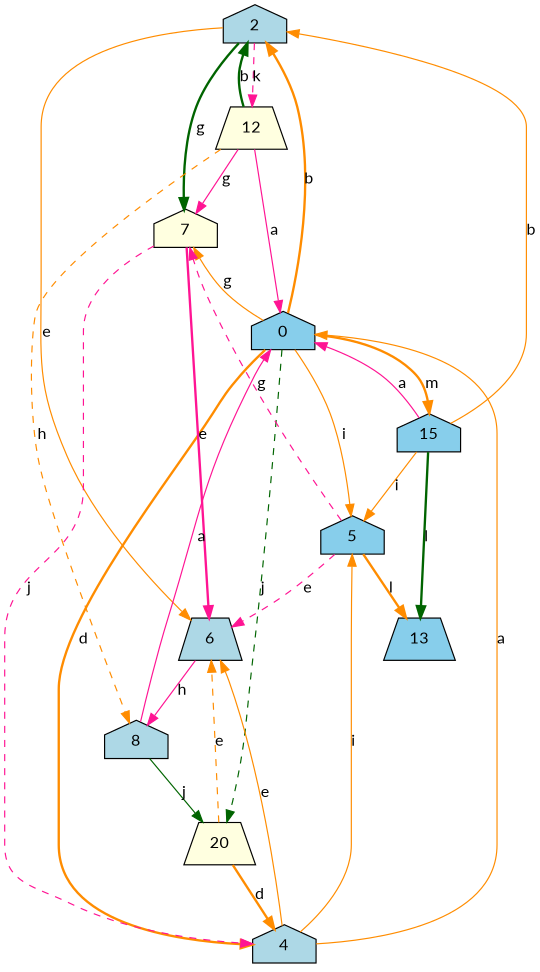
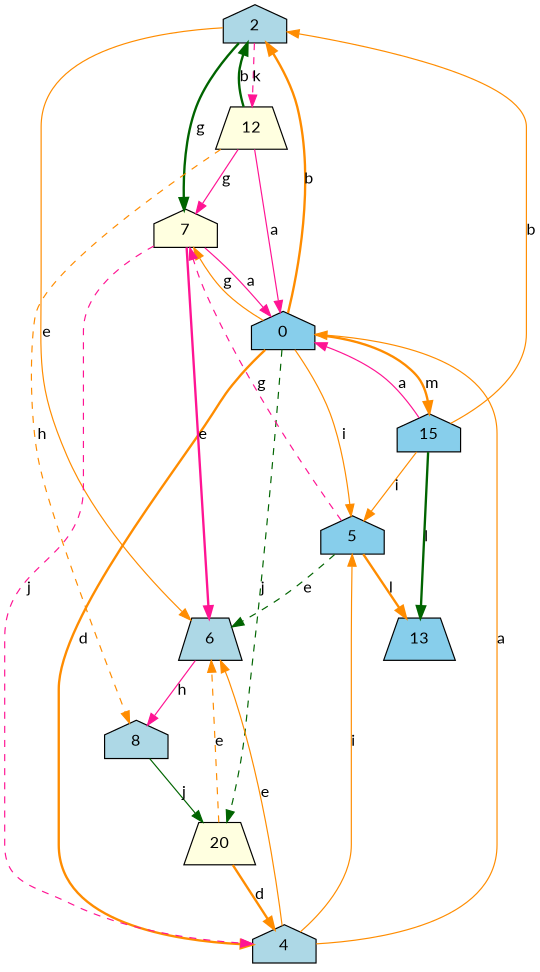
(192, 537) -> (235, 276)
(291, 591) -> (291, 591)
